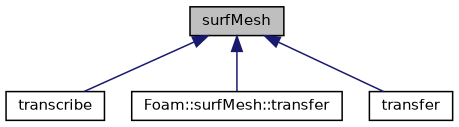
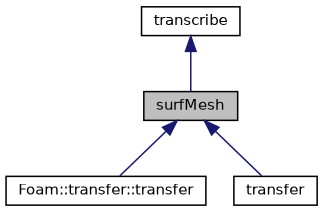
(139, 67) -> (191, 71)
(237, 106) -> (106, 191)
